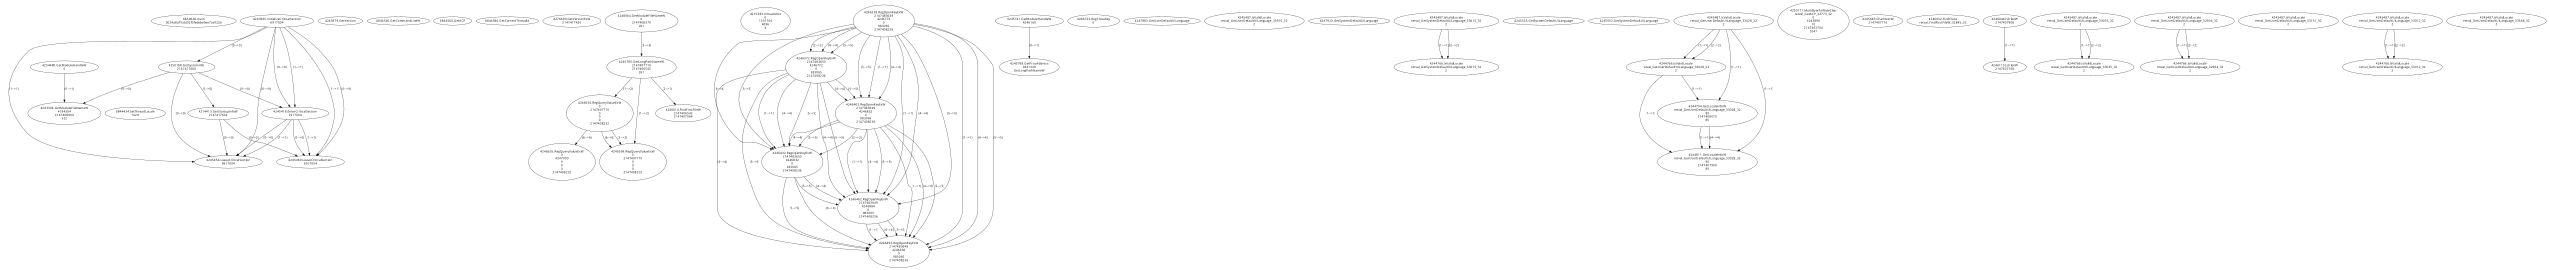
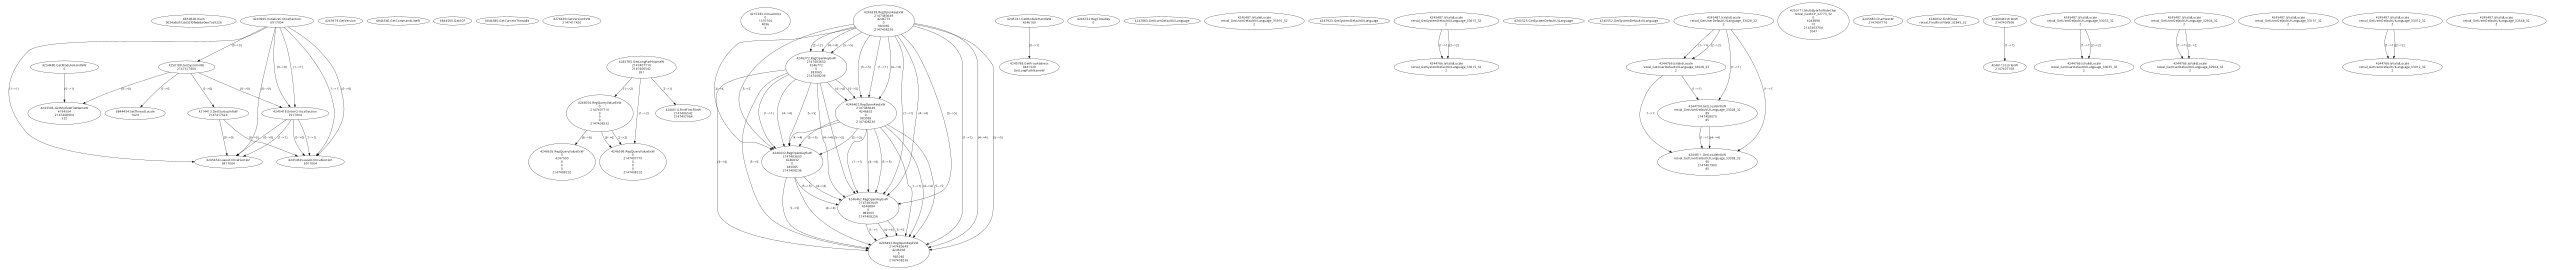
(642, 21) -> none
(172, 122) -> (159, 88)
